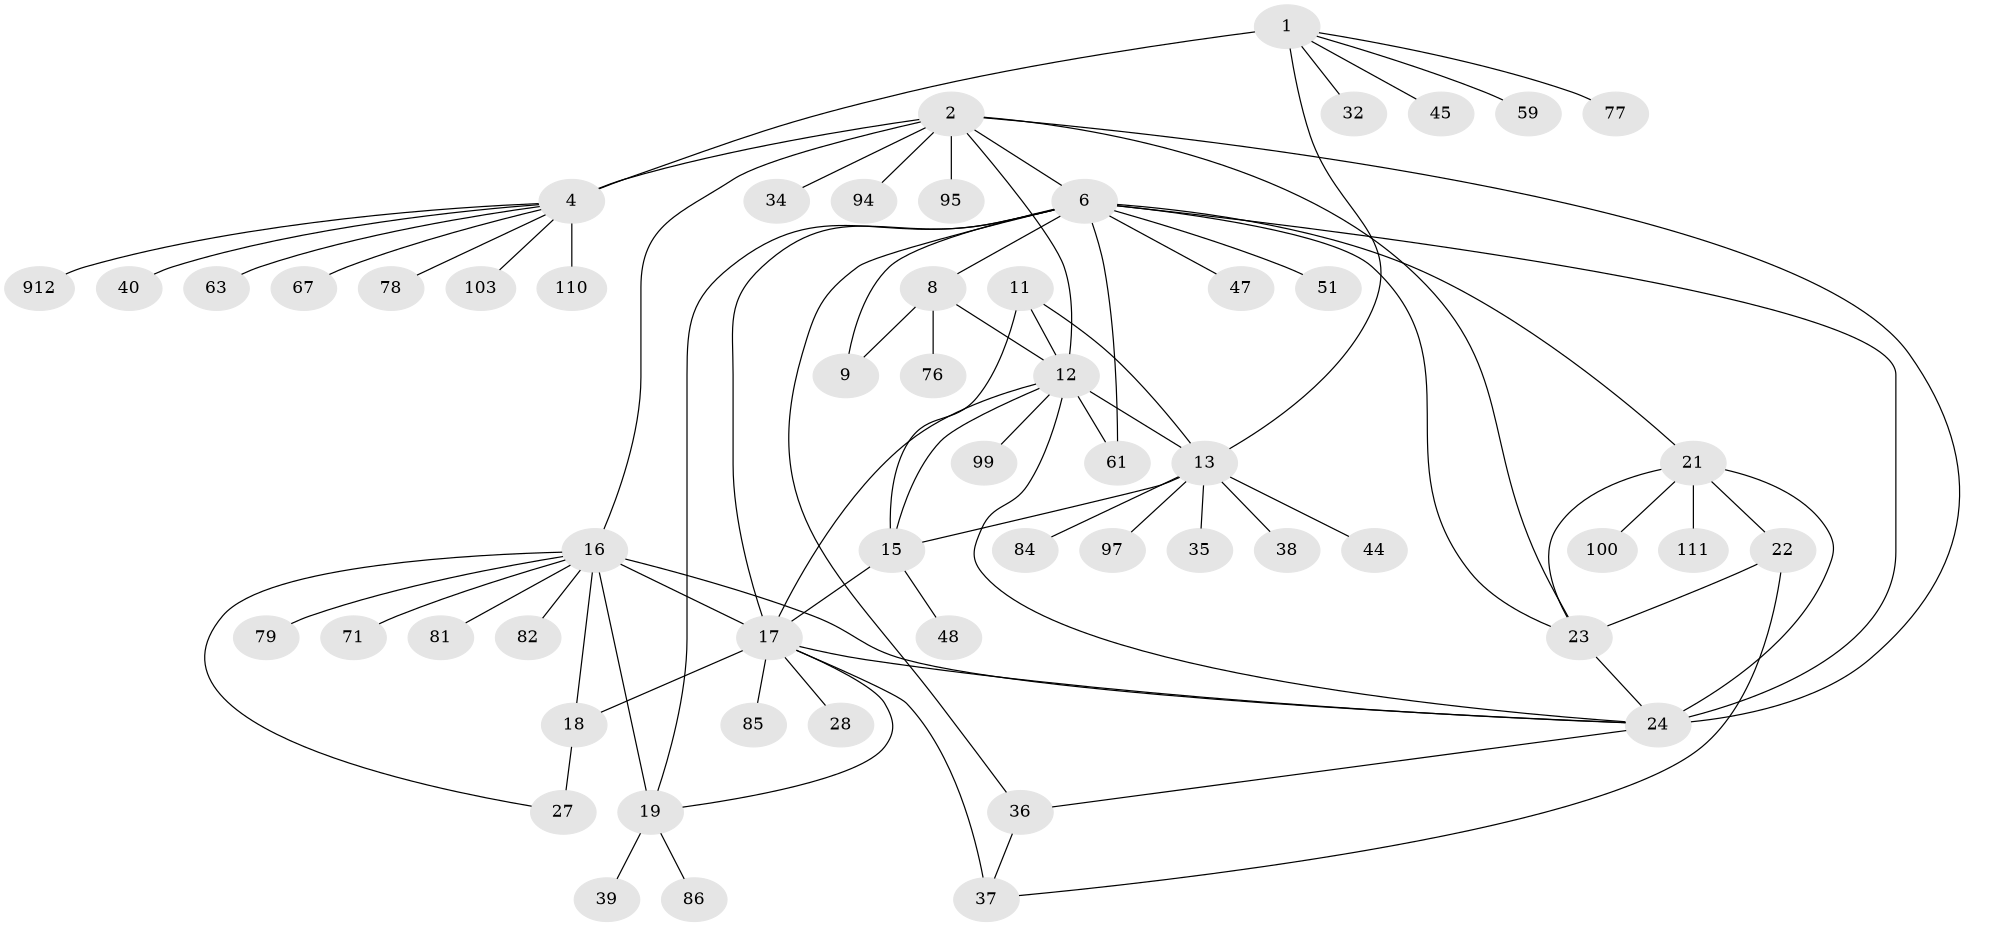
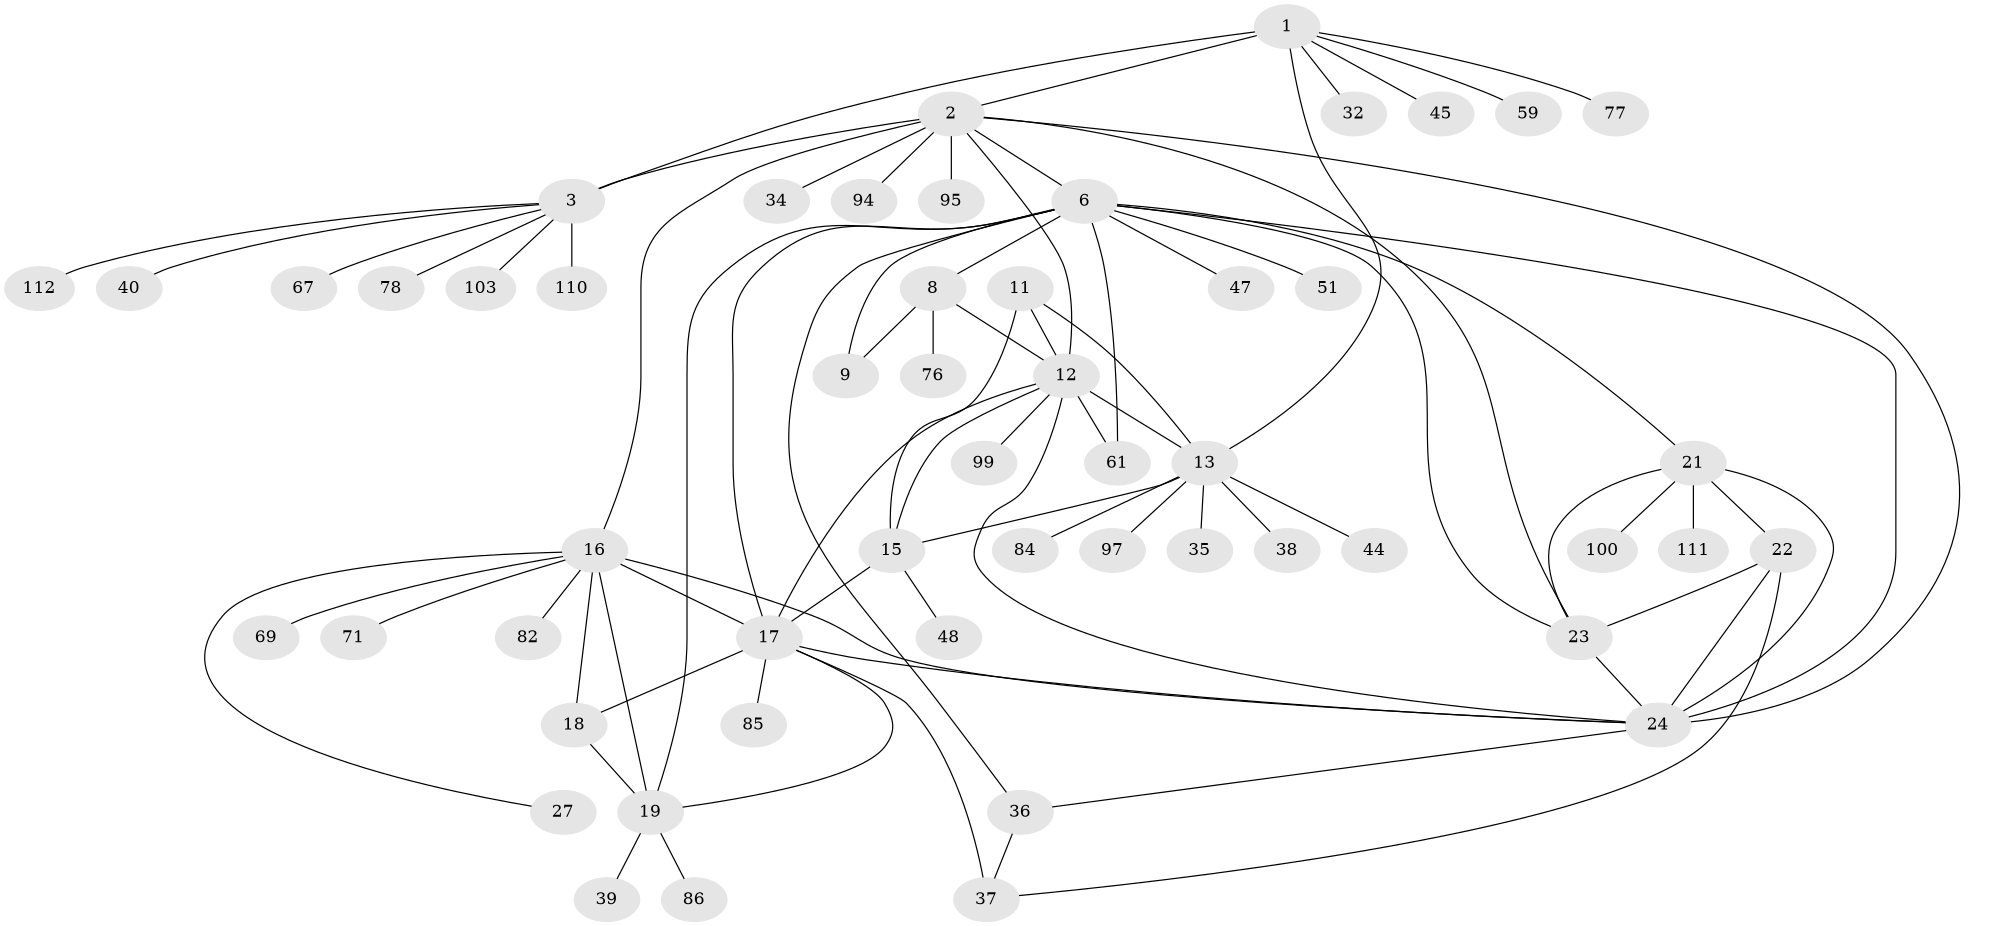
none -> (1119, 70)
(572, 201) -> (572, 201)
(40, 289) -> (40, 289)
(217, 289) -> none
(266, 638) -> (266, 638)
(441, 638) -> none
none -> (1721, 638)
(841, 725) -> none
(569, 769) -> (612, 769)
